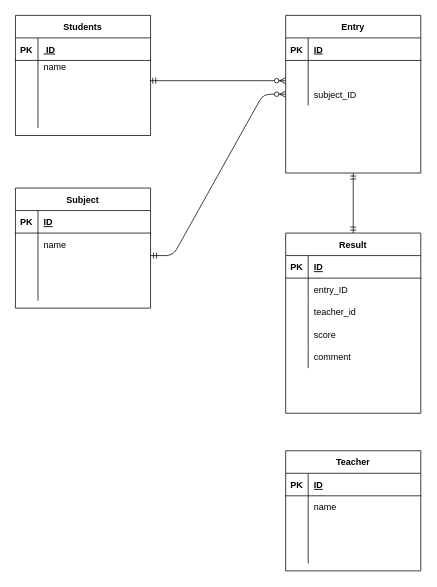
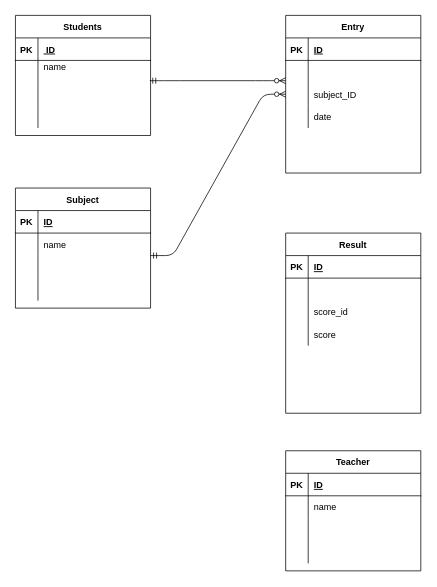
none -> (364, 117)
(353, 203) -> none
(364, 289) -> none
(338, 312) -> (332, 312)
(364, 357) -> none
